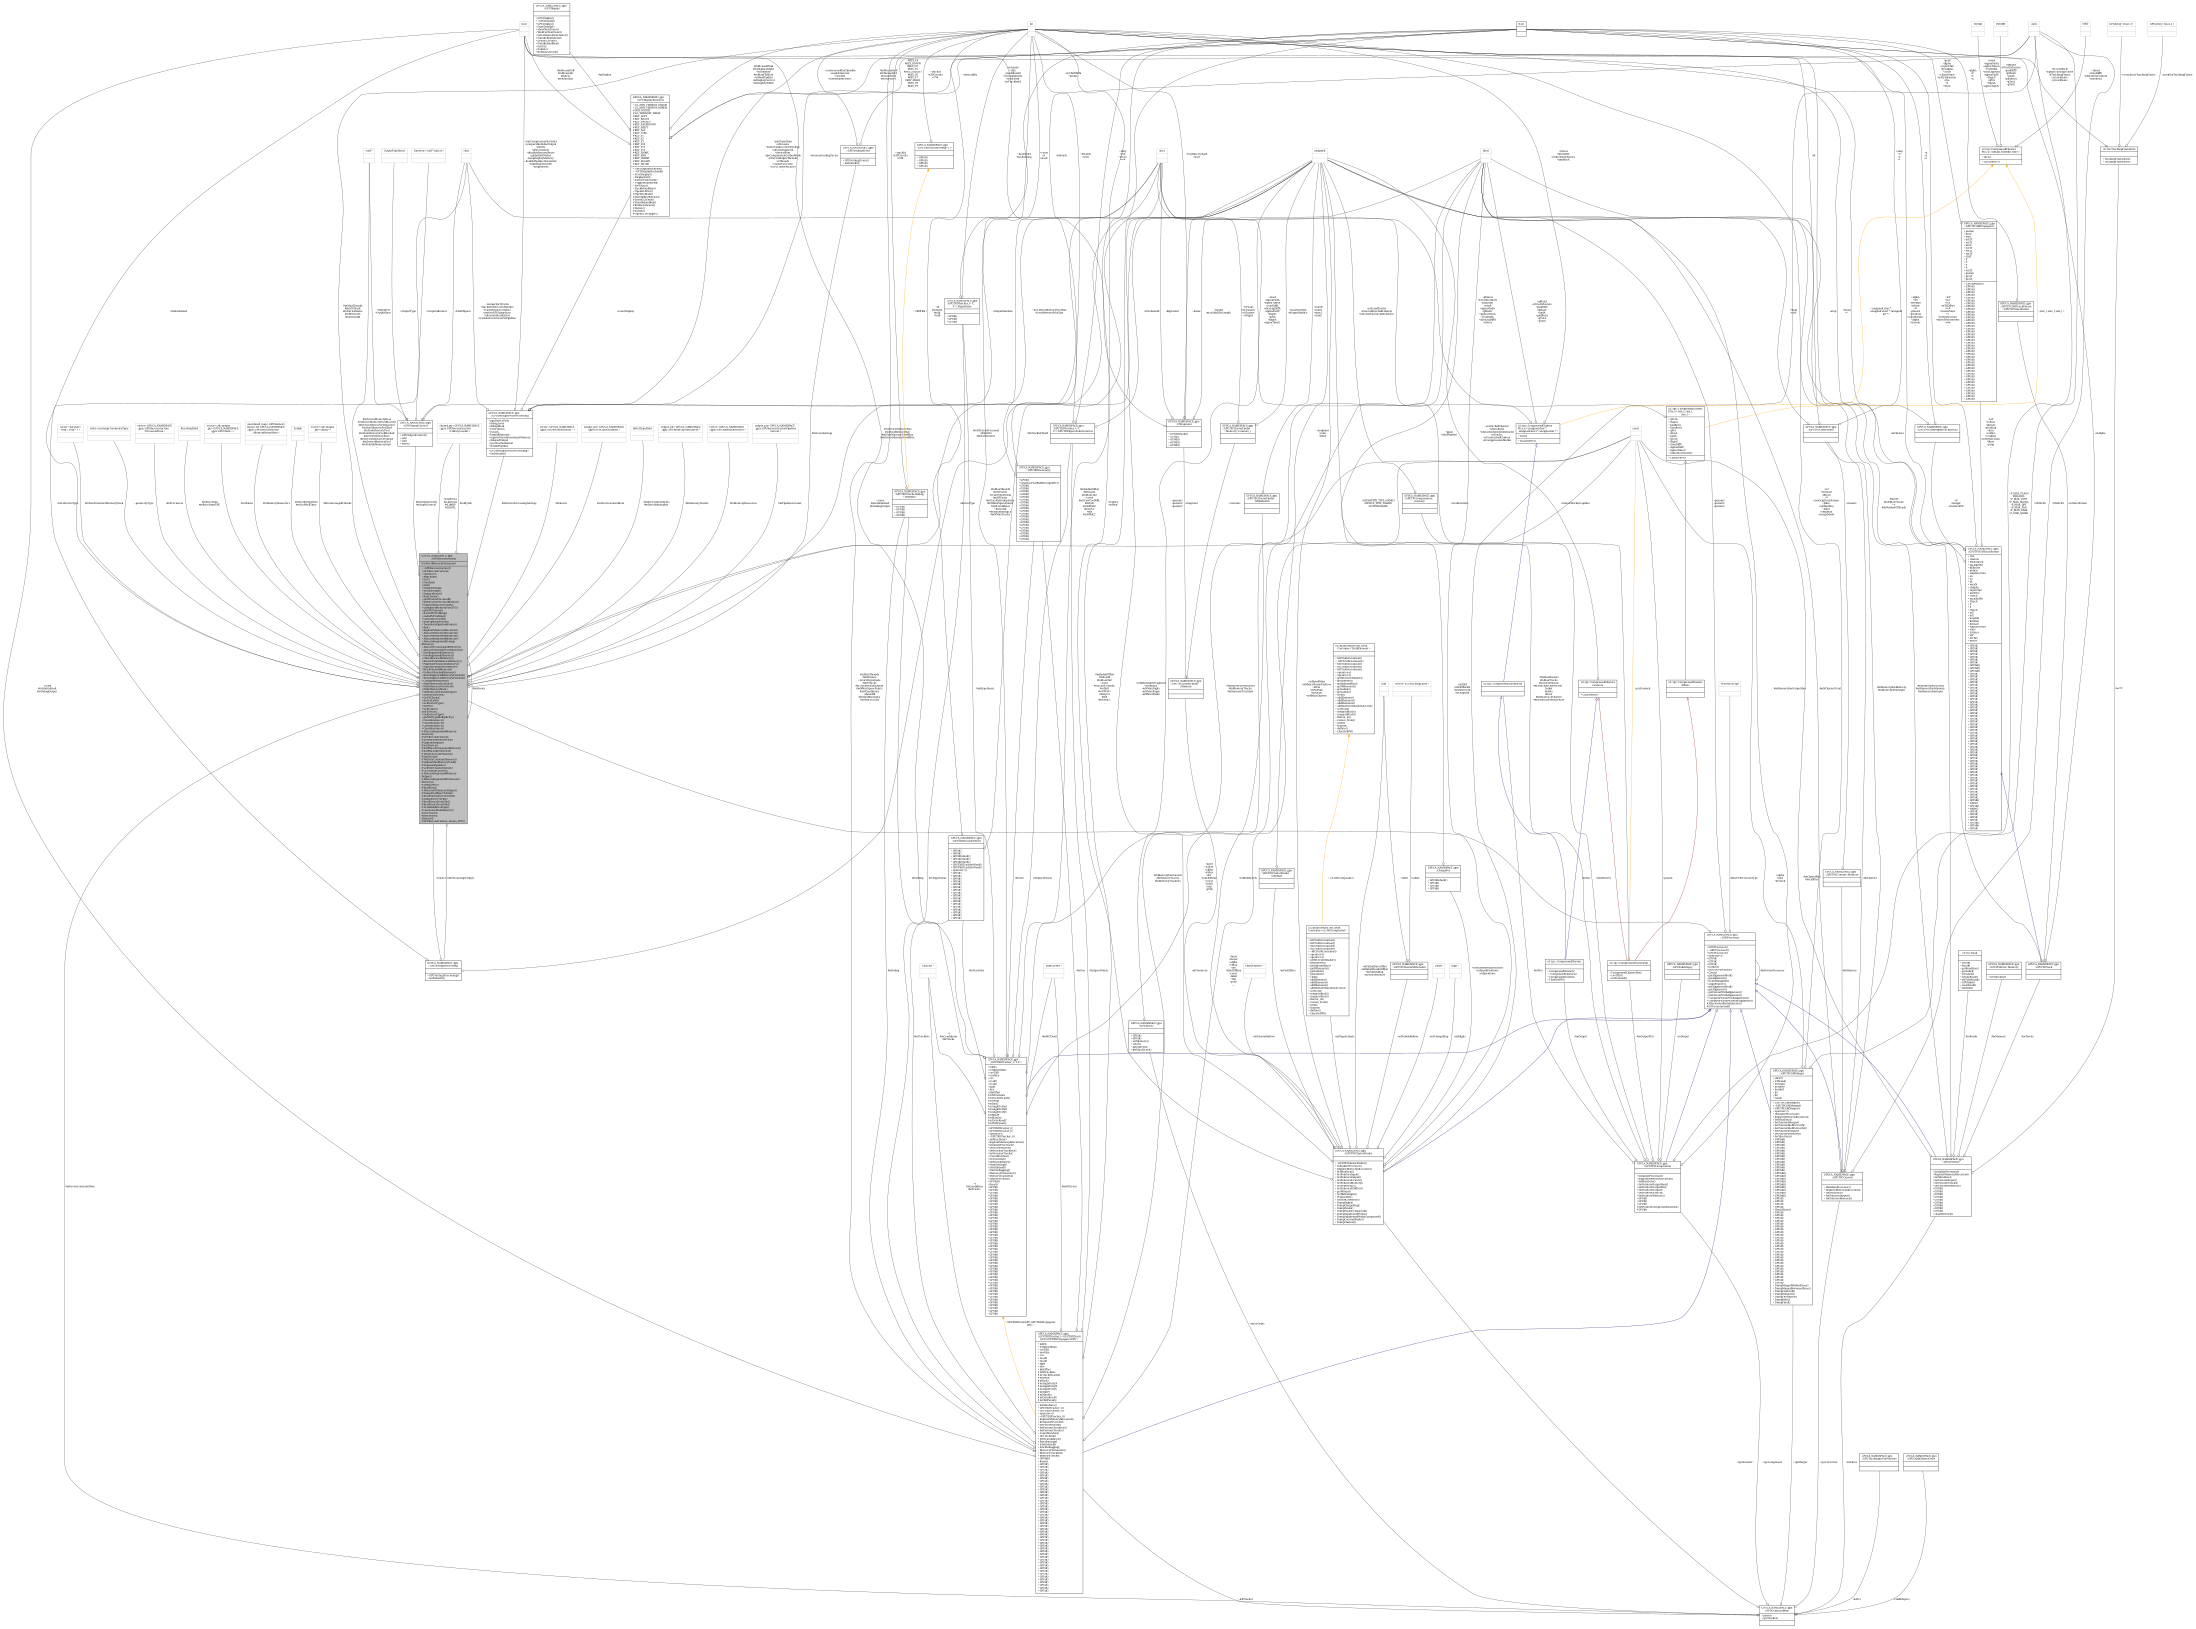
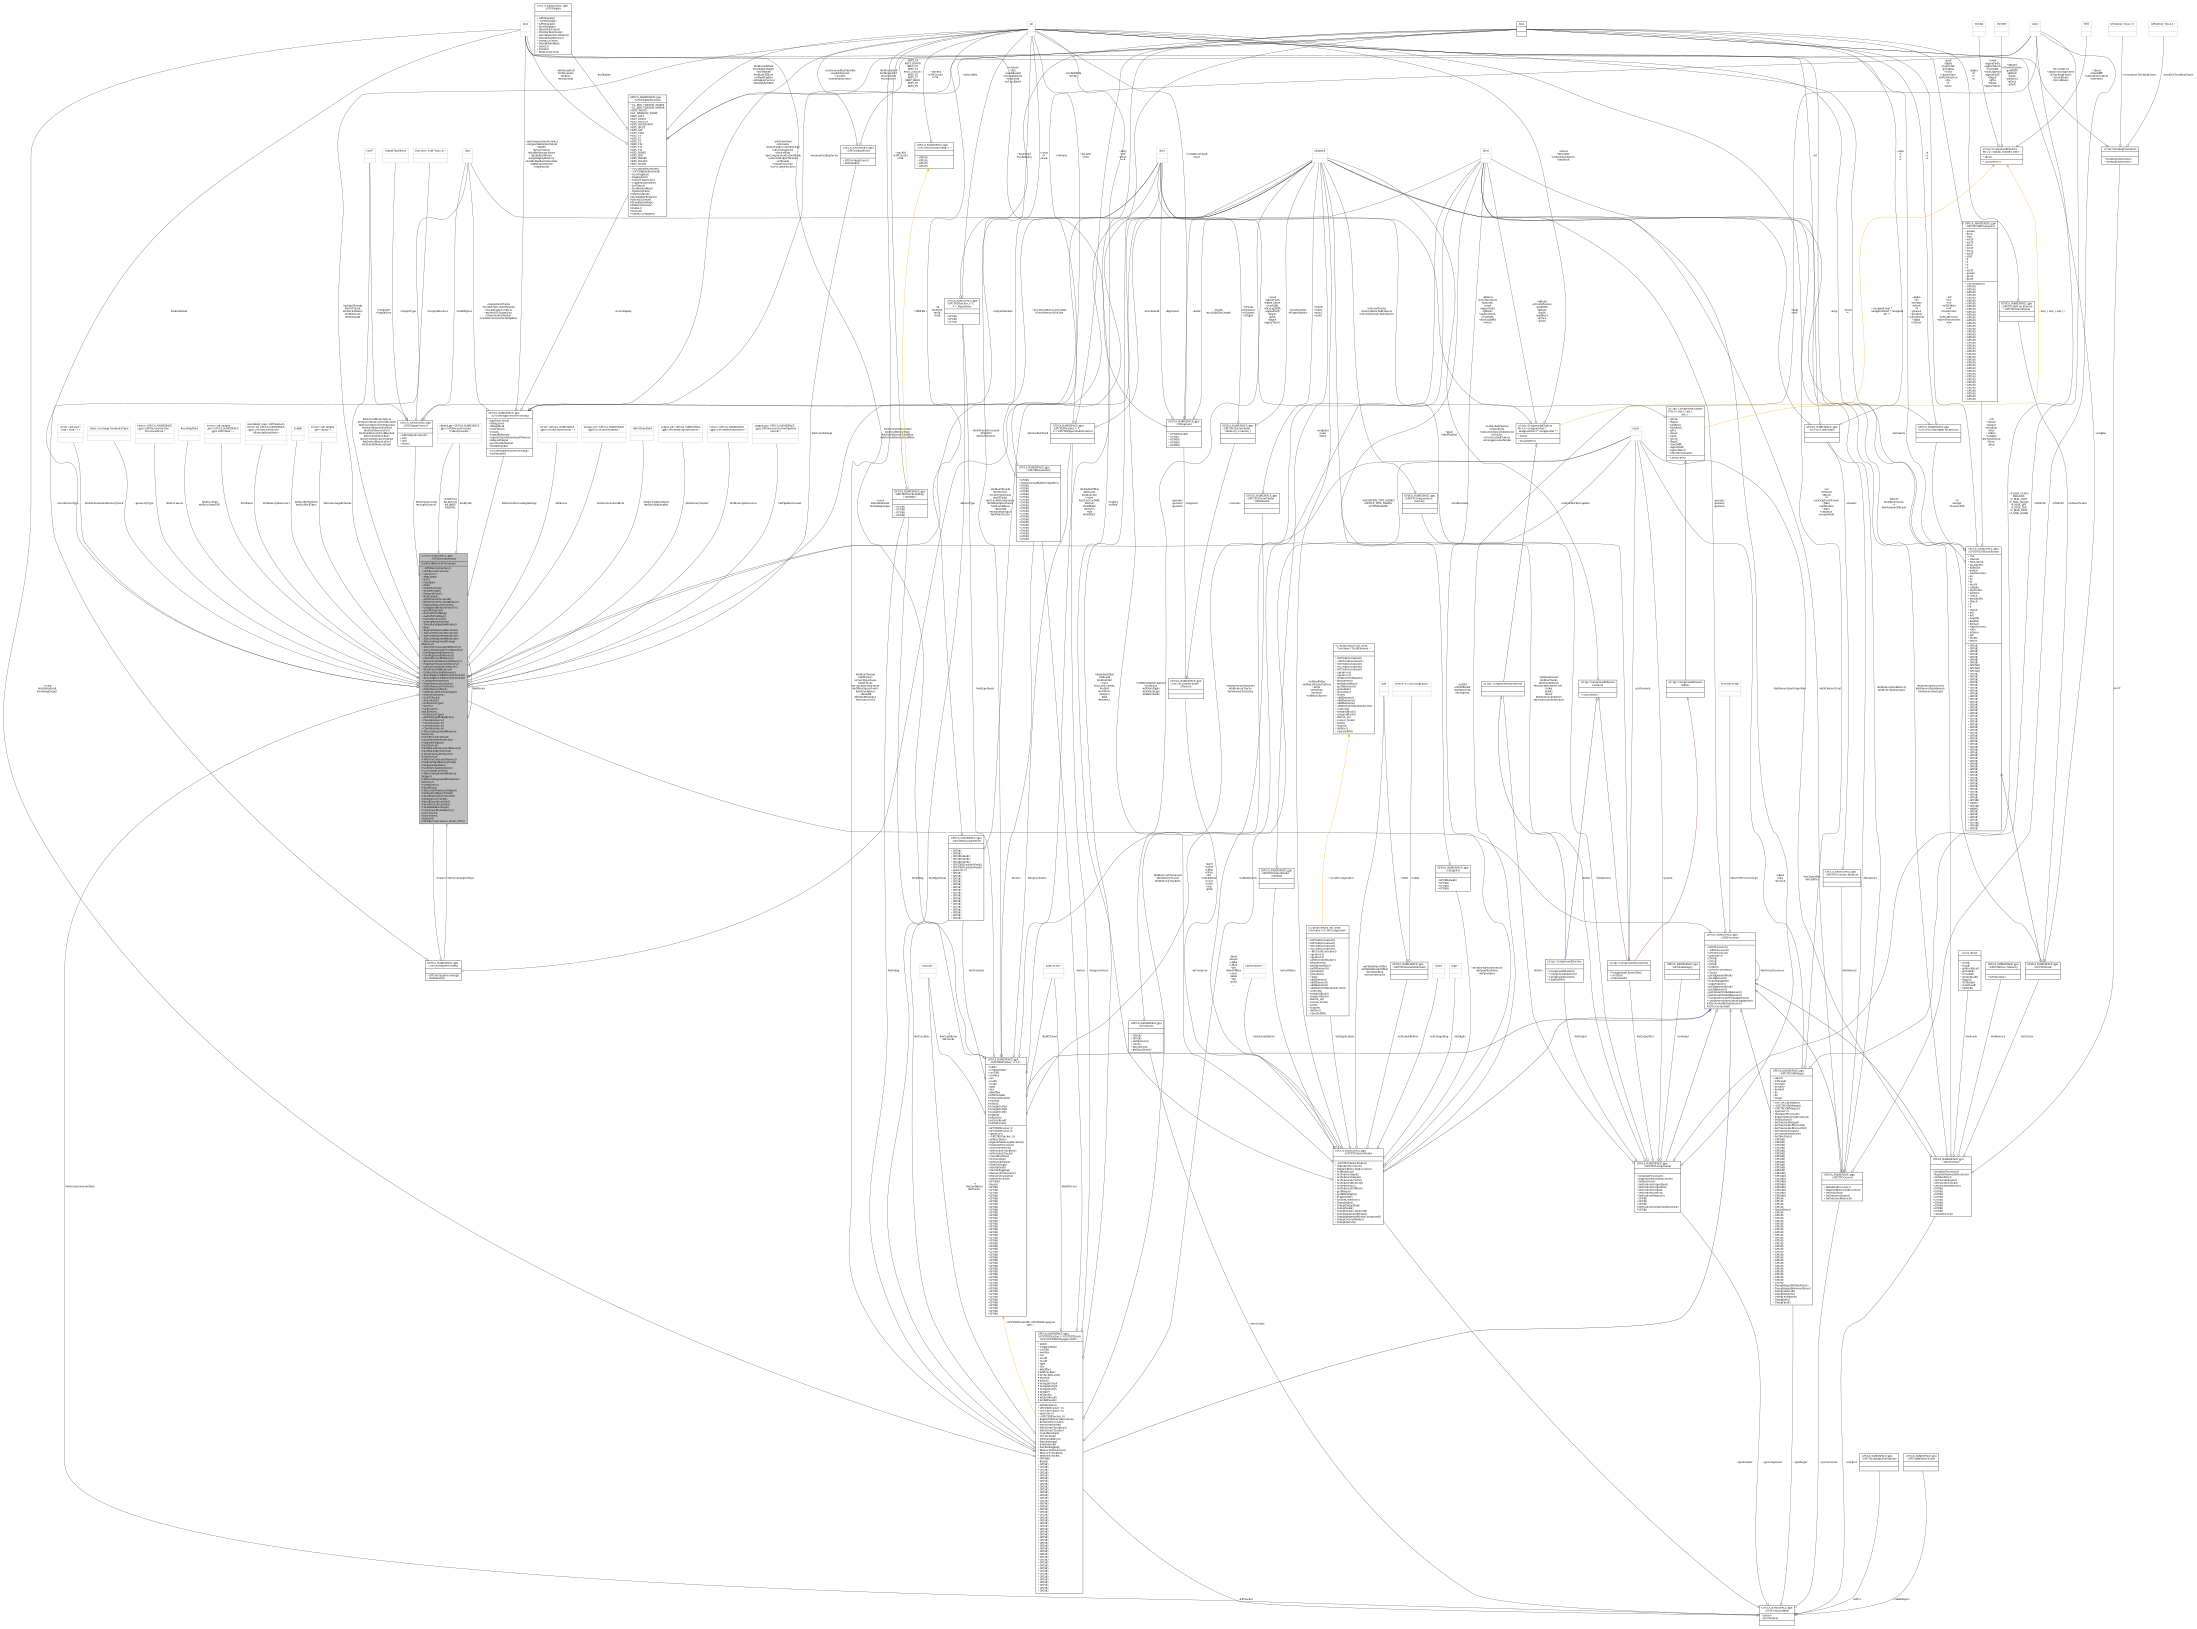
(1632, 699) -> (1632, 699)
(1970, 980) -> (1966, 980)
